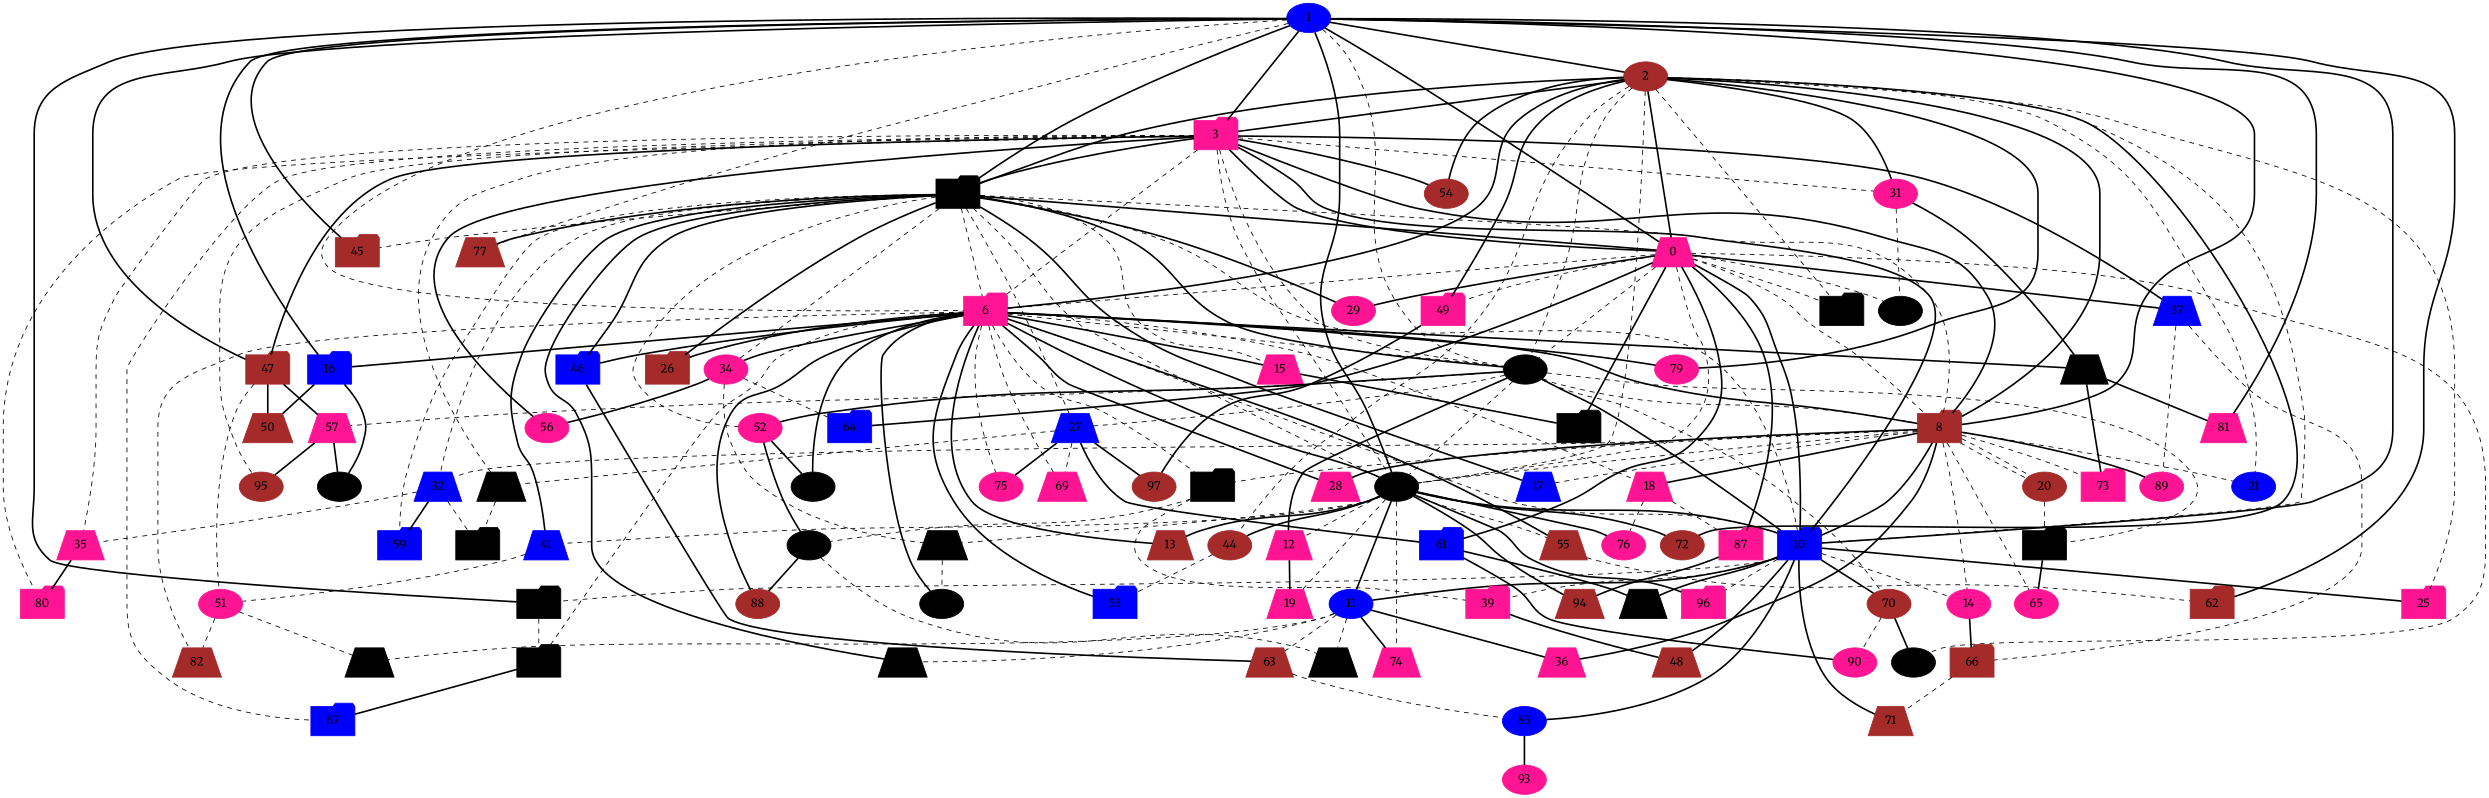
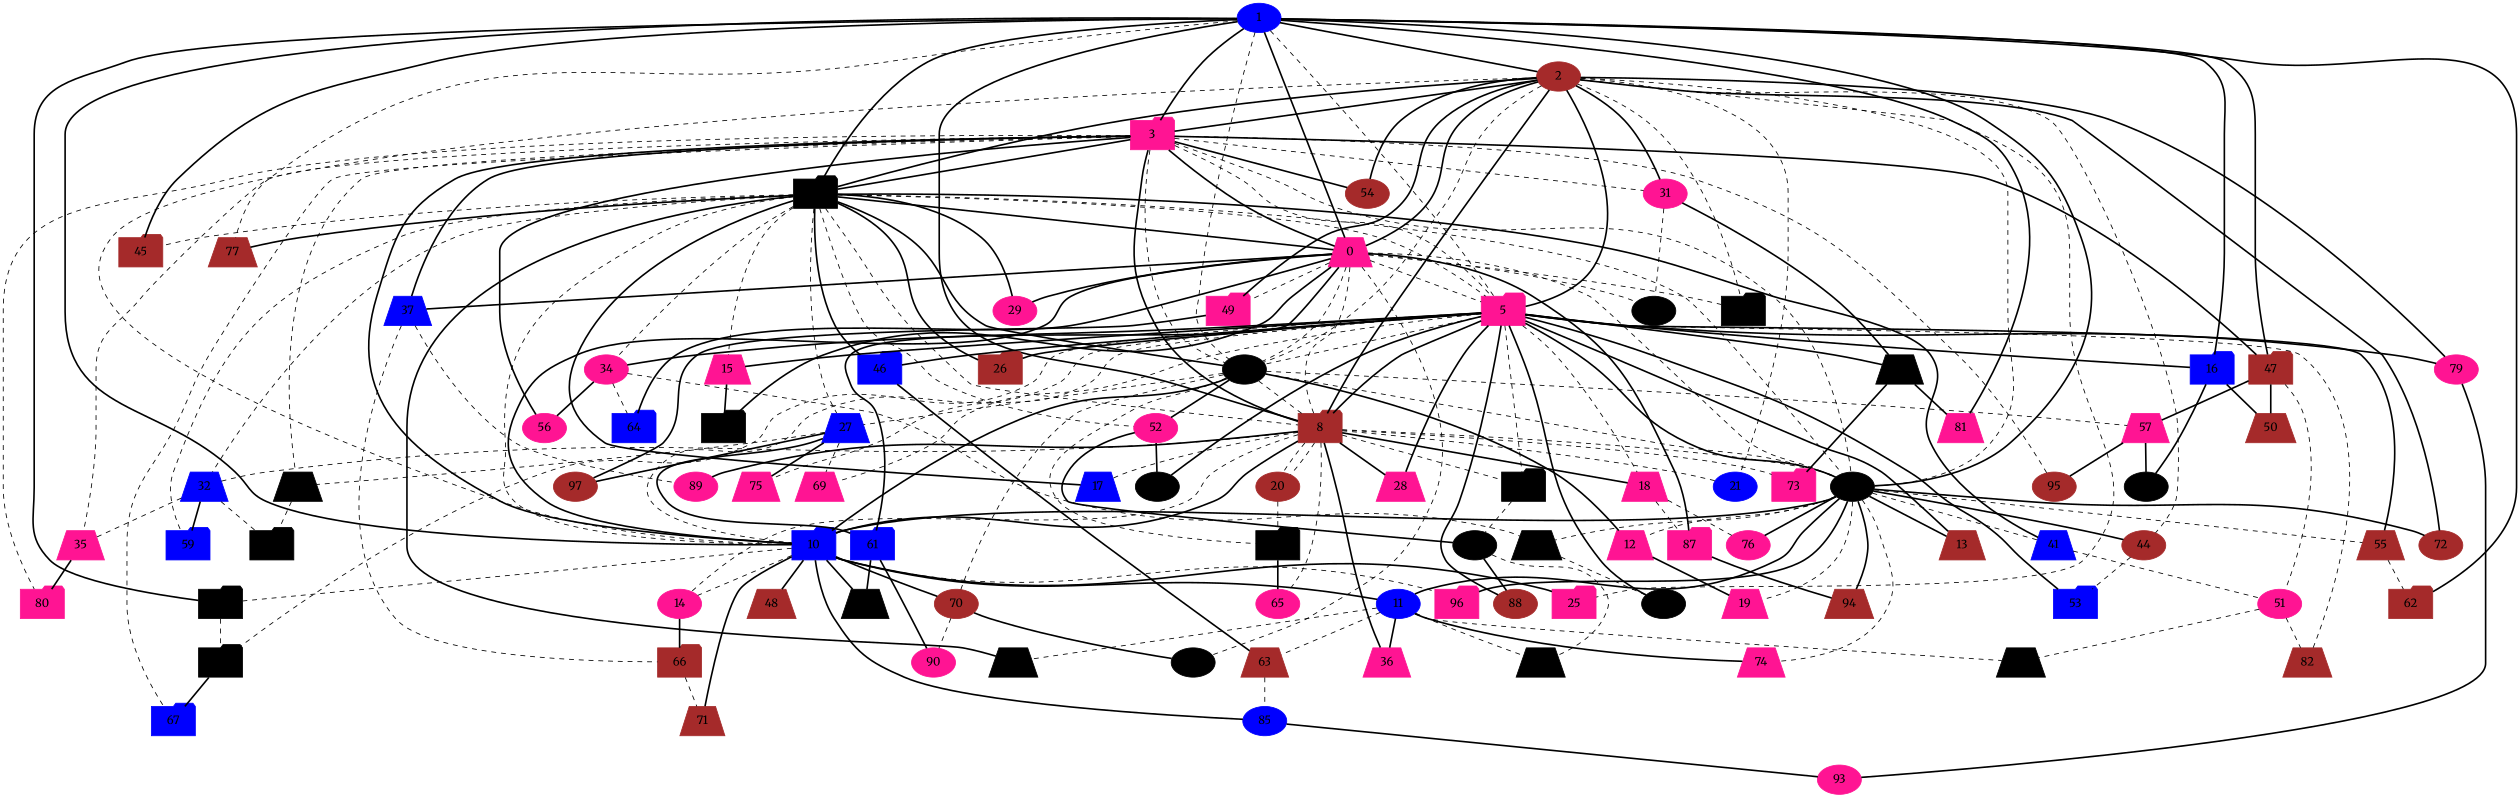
(986, 311) -> (1503, 311)
(1001, 487) -> (756, 487)
(1488, 604) -> none
none -> (2321, 725)
